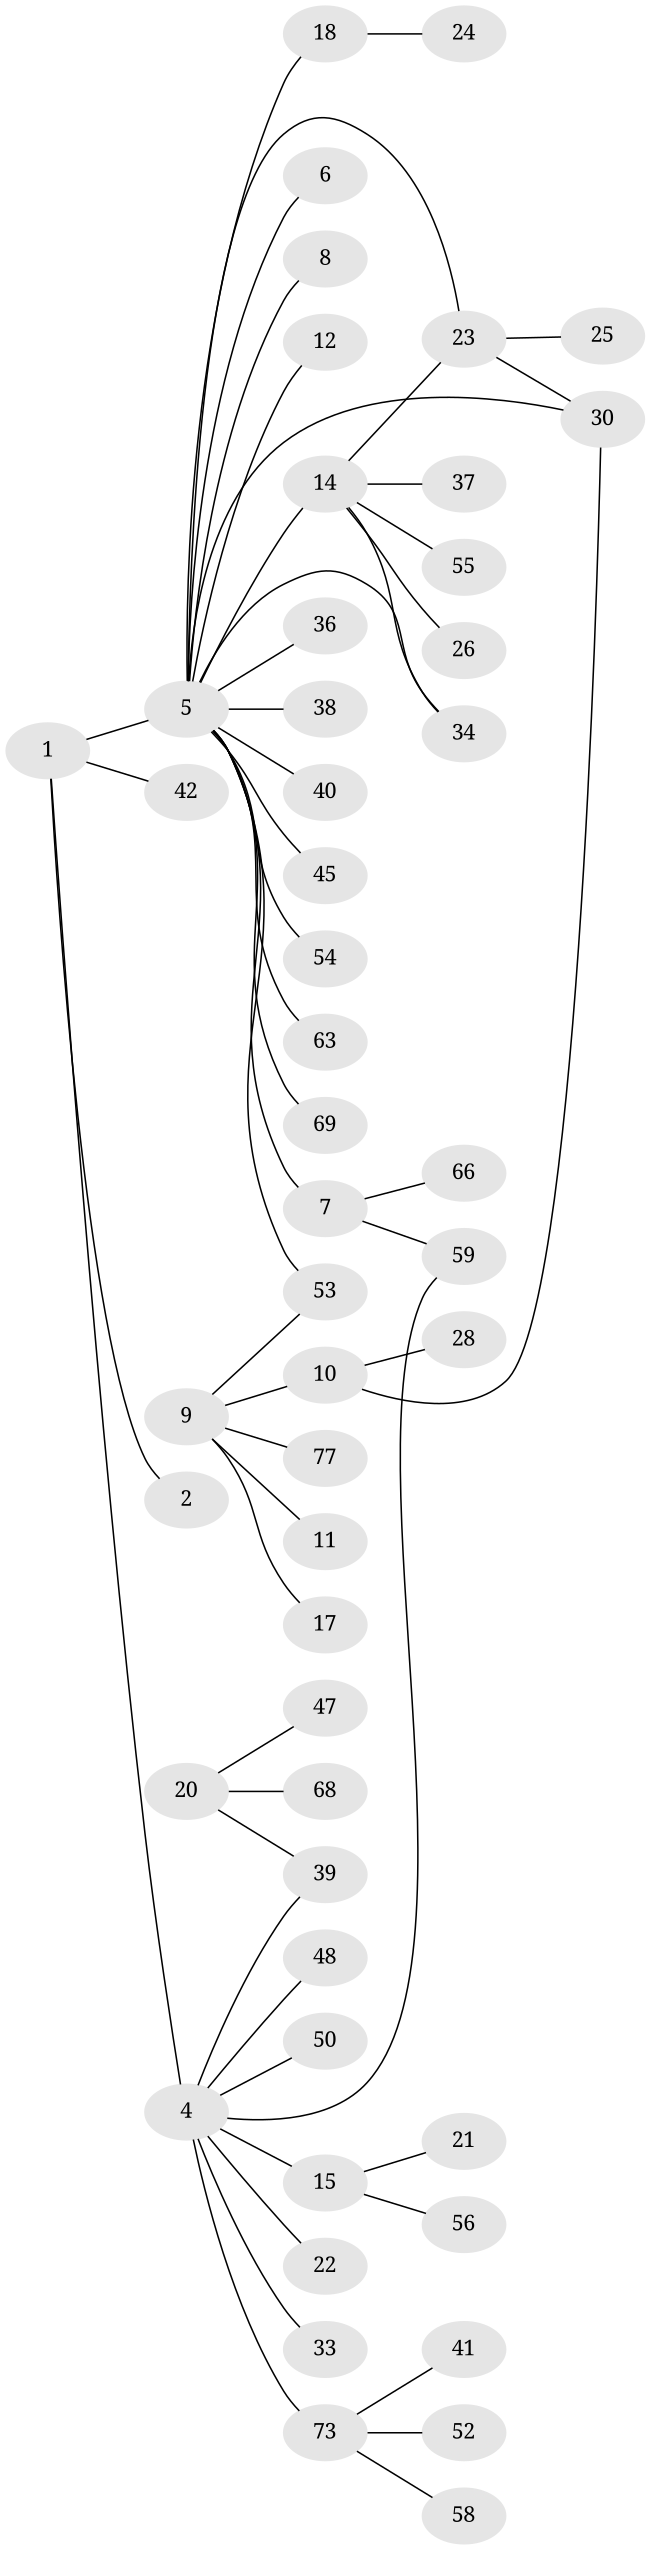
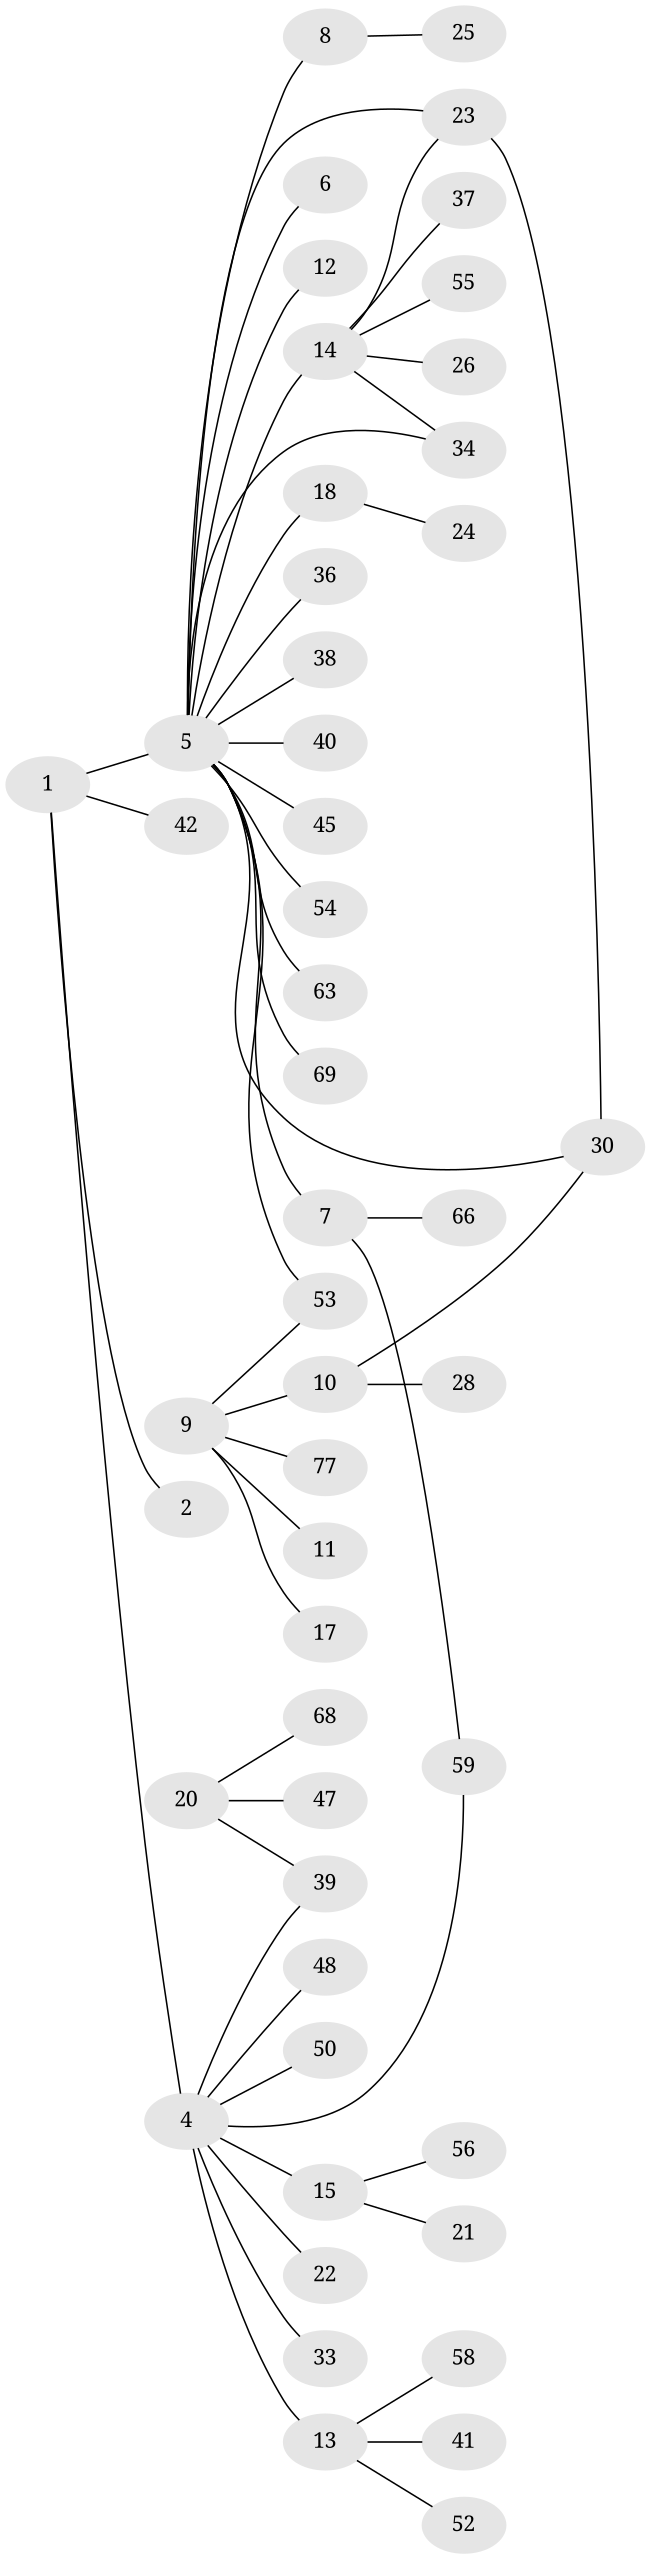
(534, 338) -> (395, 35)
(325, 2433) -> (325, 2442)
